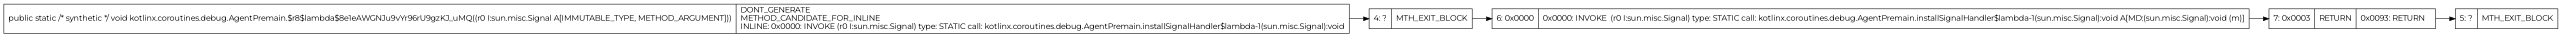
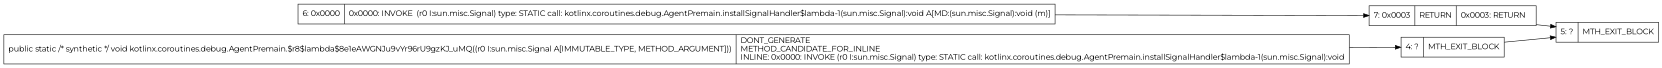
(2396, 18) -> (1496, 15)
(1479, 19) -> (1527, 40)
